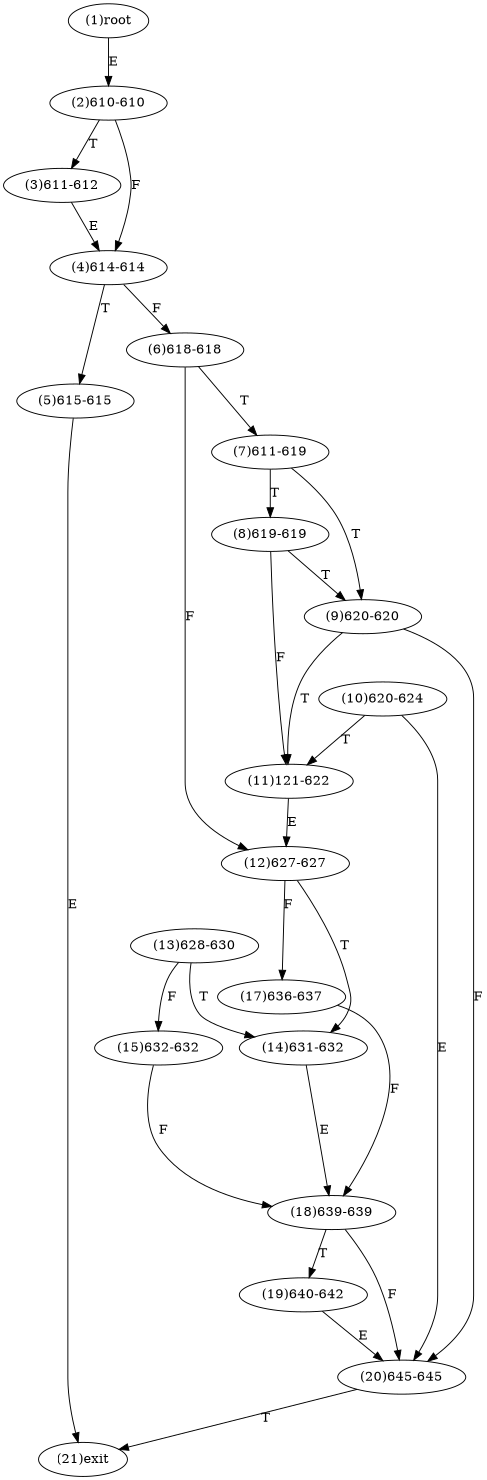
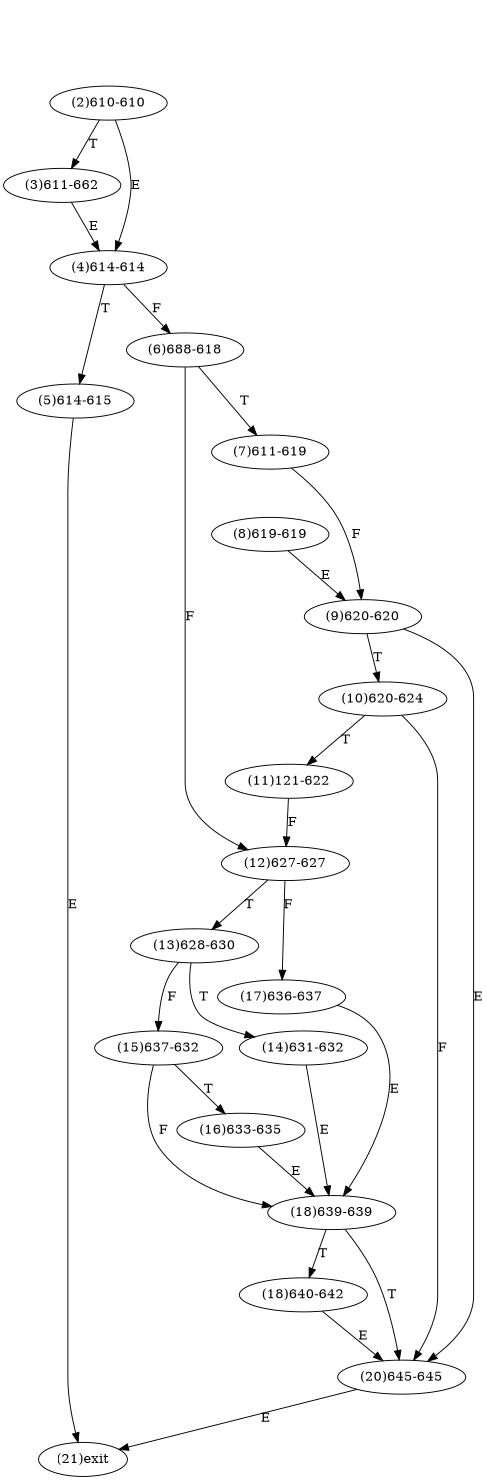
(109, 21) -> none
(62, 185) -> (62, 185)
(136, 185) -> (136, 185)
(185, 350) -> (185, 350)
(75, 401) -> (75, 401)
(270, 489) -> none
(356, 534) -> (356, 534)
(326, 576) -> (326, 576)
(275, 653) -> none
(299, 686) -> (372, 653)
(292, 822) -> (292, 822)
(337, 951) -> (244, 902)
(478, 997) -> (478, 997)
(159, 1048) -> (159, 1048)
(442, 1048) -> (442, 1048)
(395, 1089) -> (395, 1089)
none -> (241, 1130)
(303, 1295) -> (303, 1295)
(392, 1295) -> (392, 1295)
(266, 1418) -> (266, 1418)
